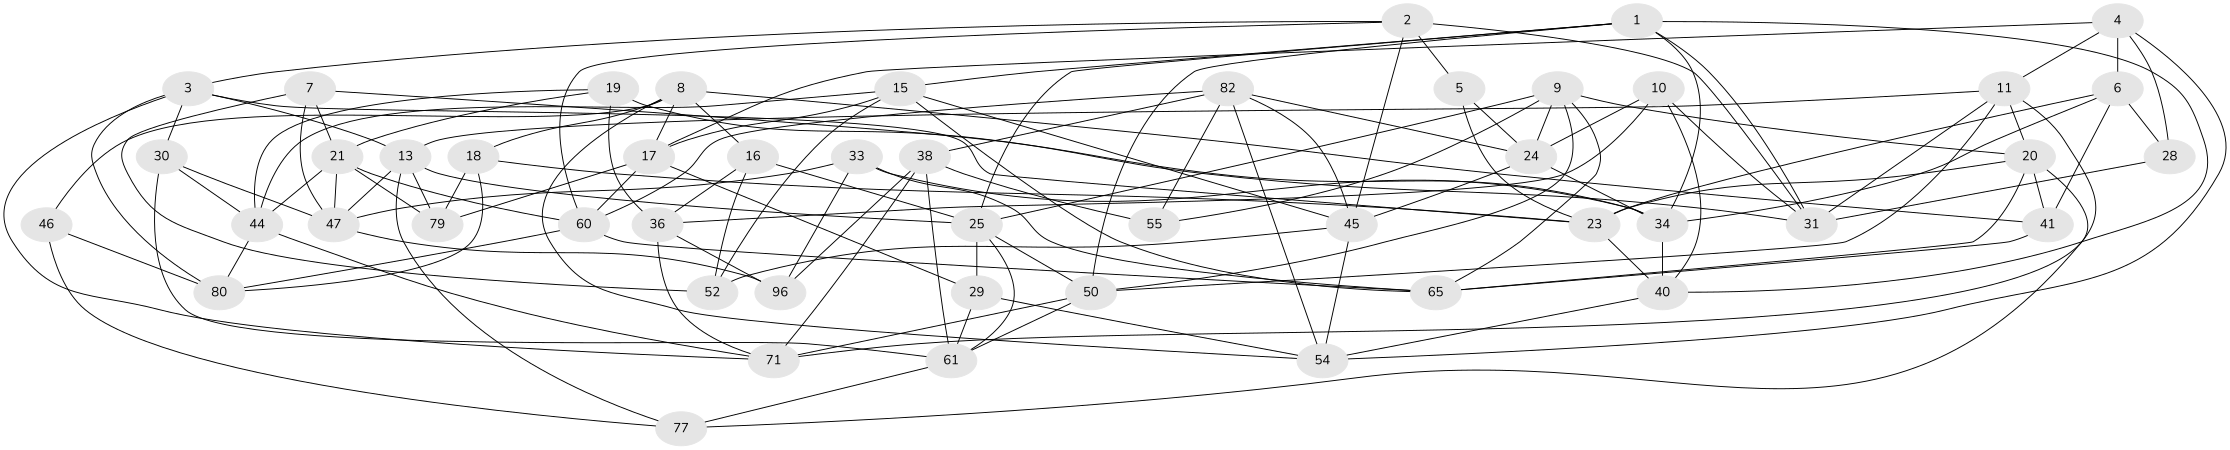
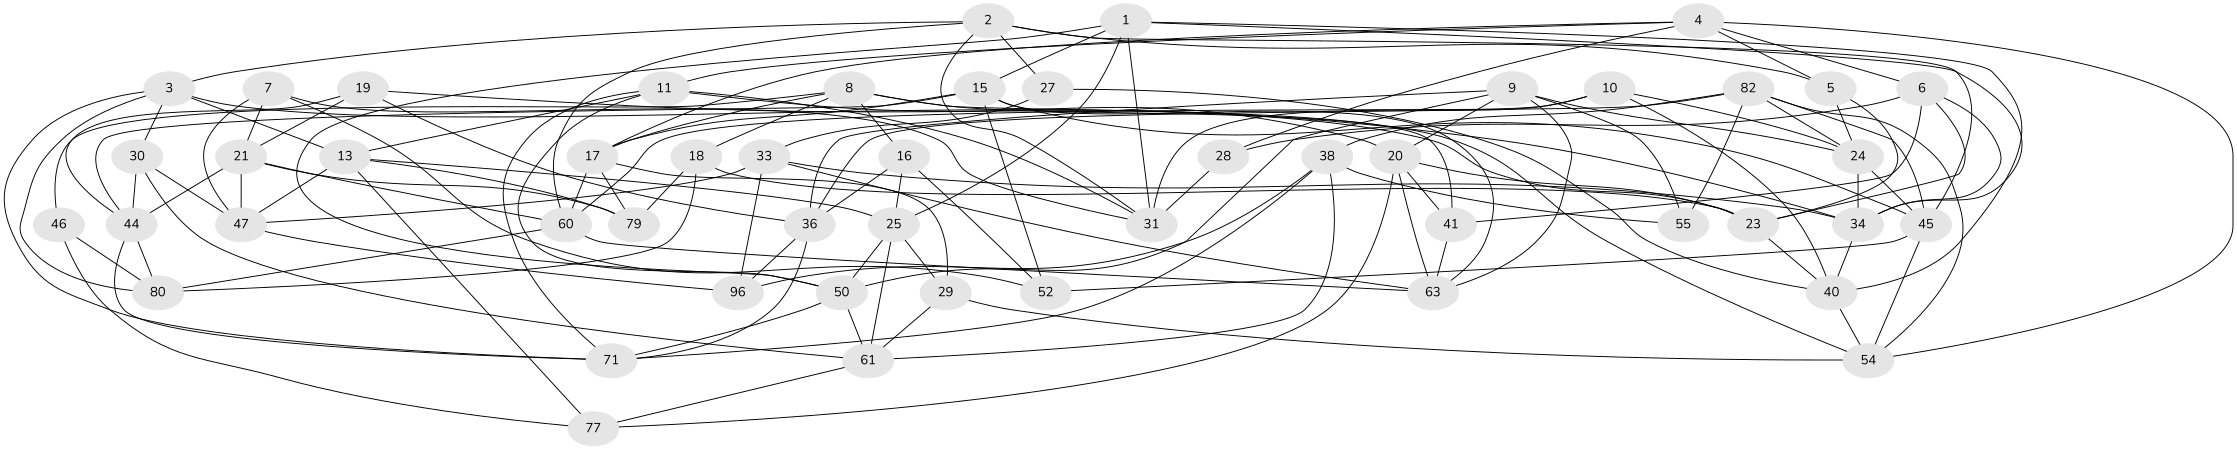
none -> (1774, 59)
none -> (1048, 89)
(1268, 158) -> (1215, 105)
(1436, 293) -> (1433, 293)
